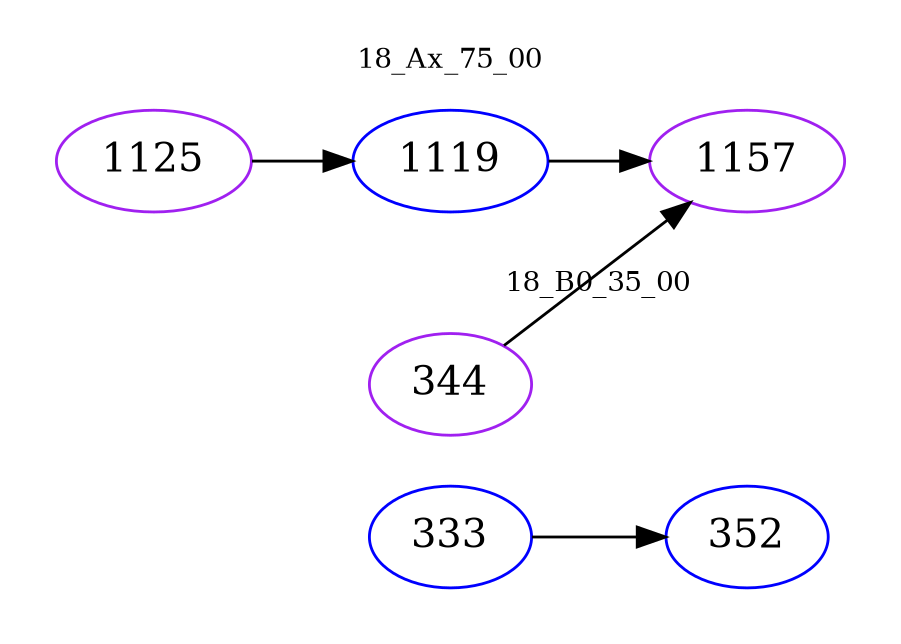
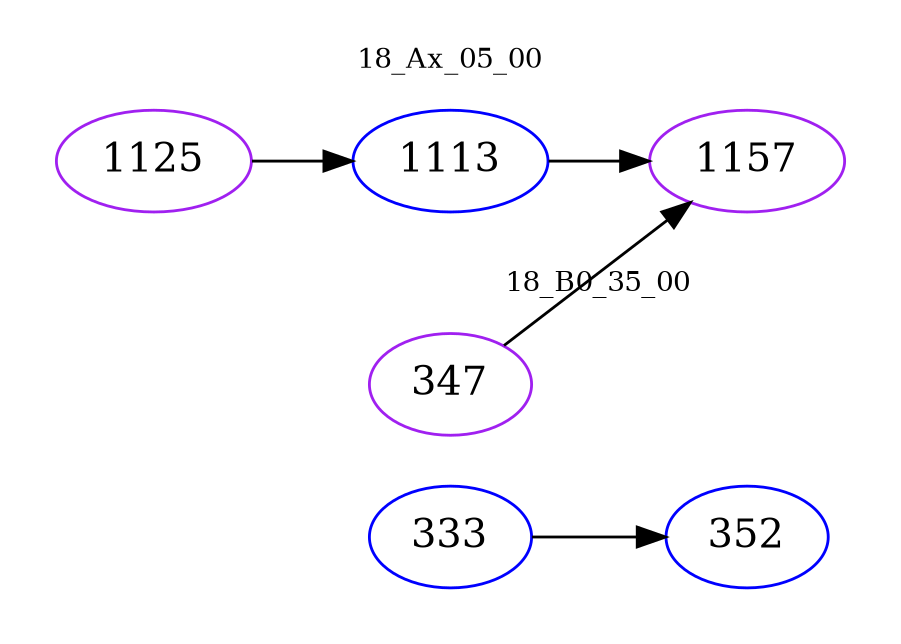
(450, 61) -> (450, 61)
(450, 161) -> (450, 161)
(450, 384) -> (450, 384)
